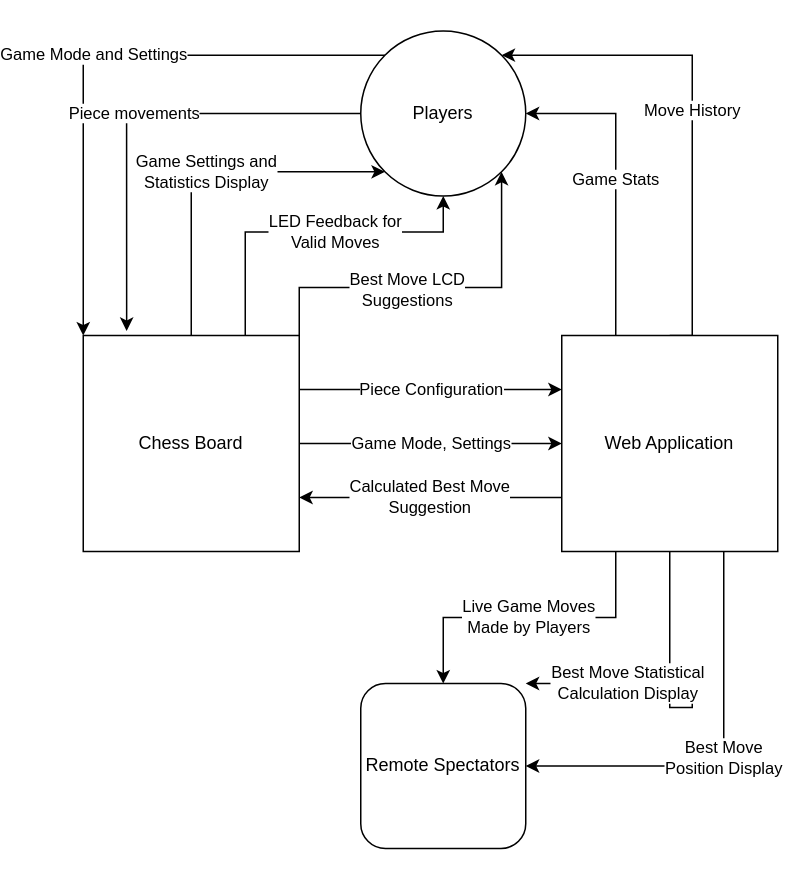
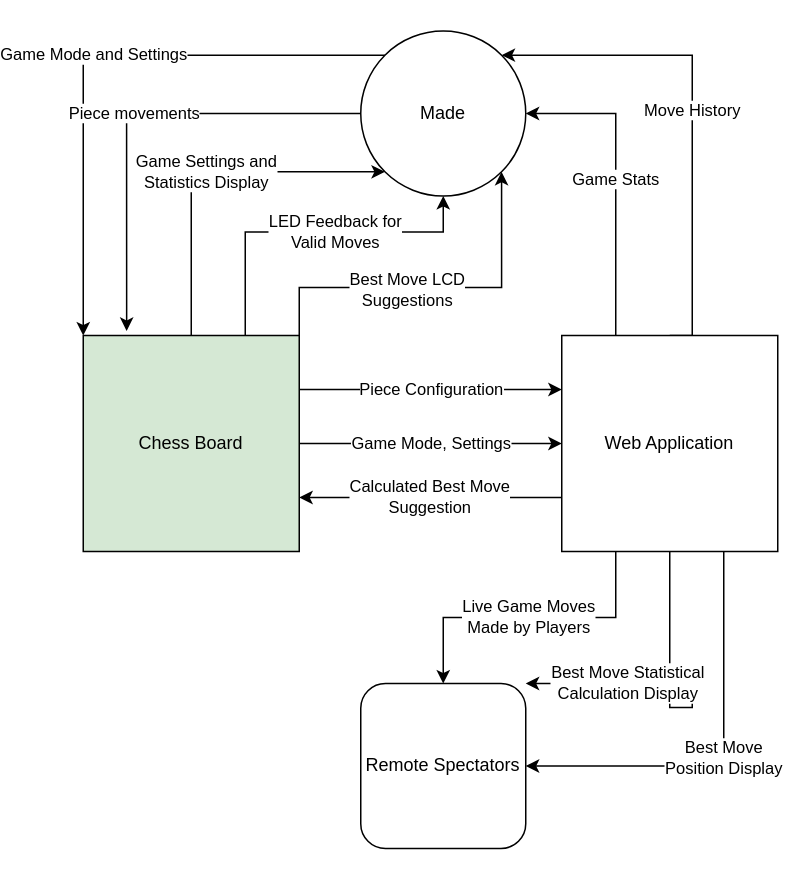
(443, 113) -> (443, 113)
(191, 443) -> (191, 443)
